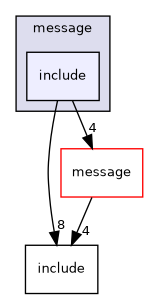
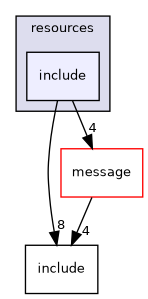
(63, 29) -> (63, 29)
